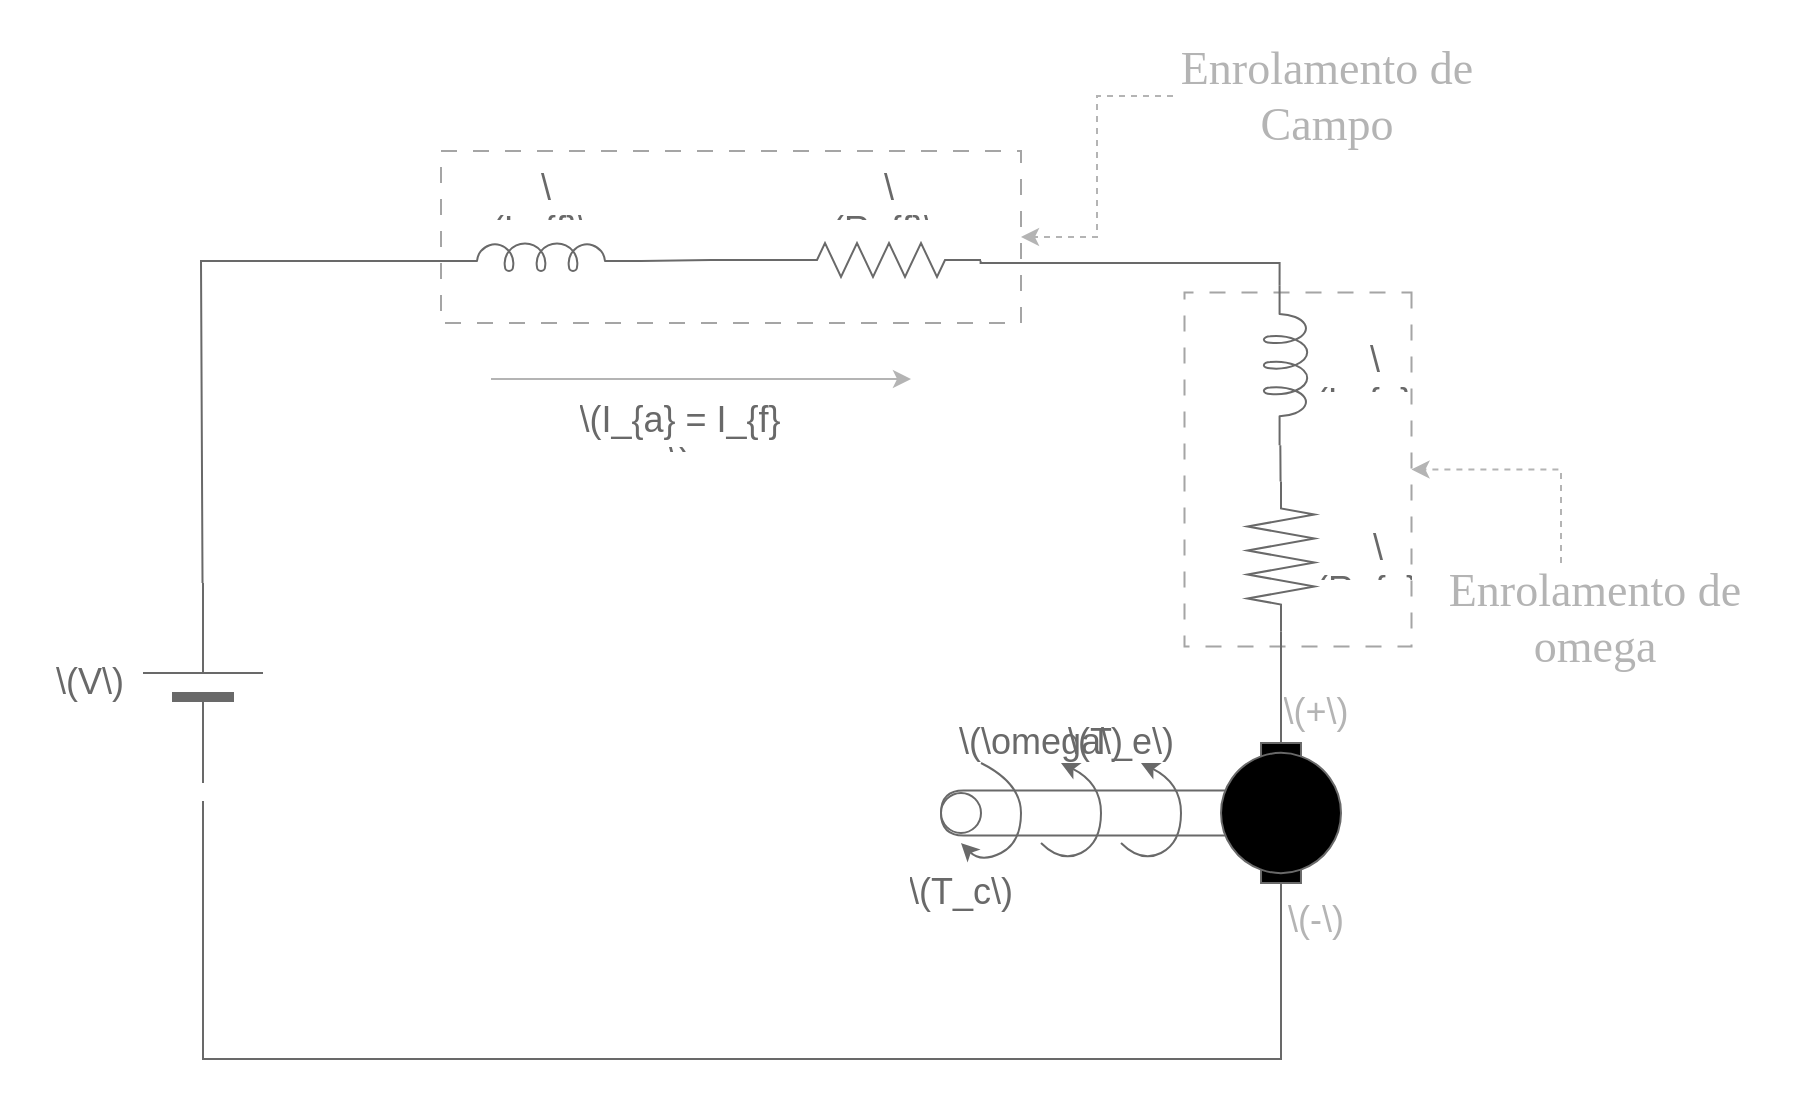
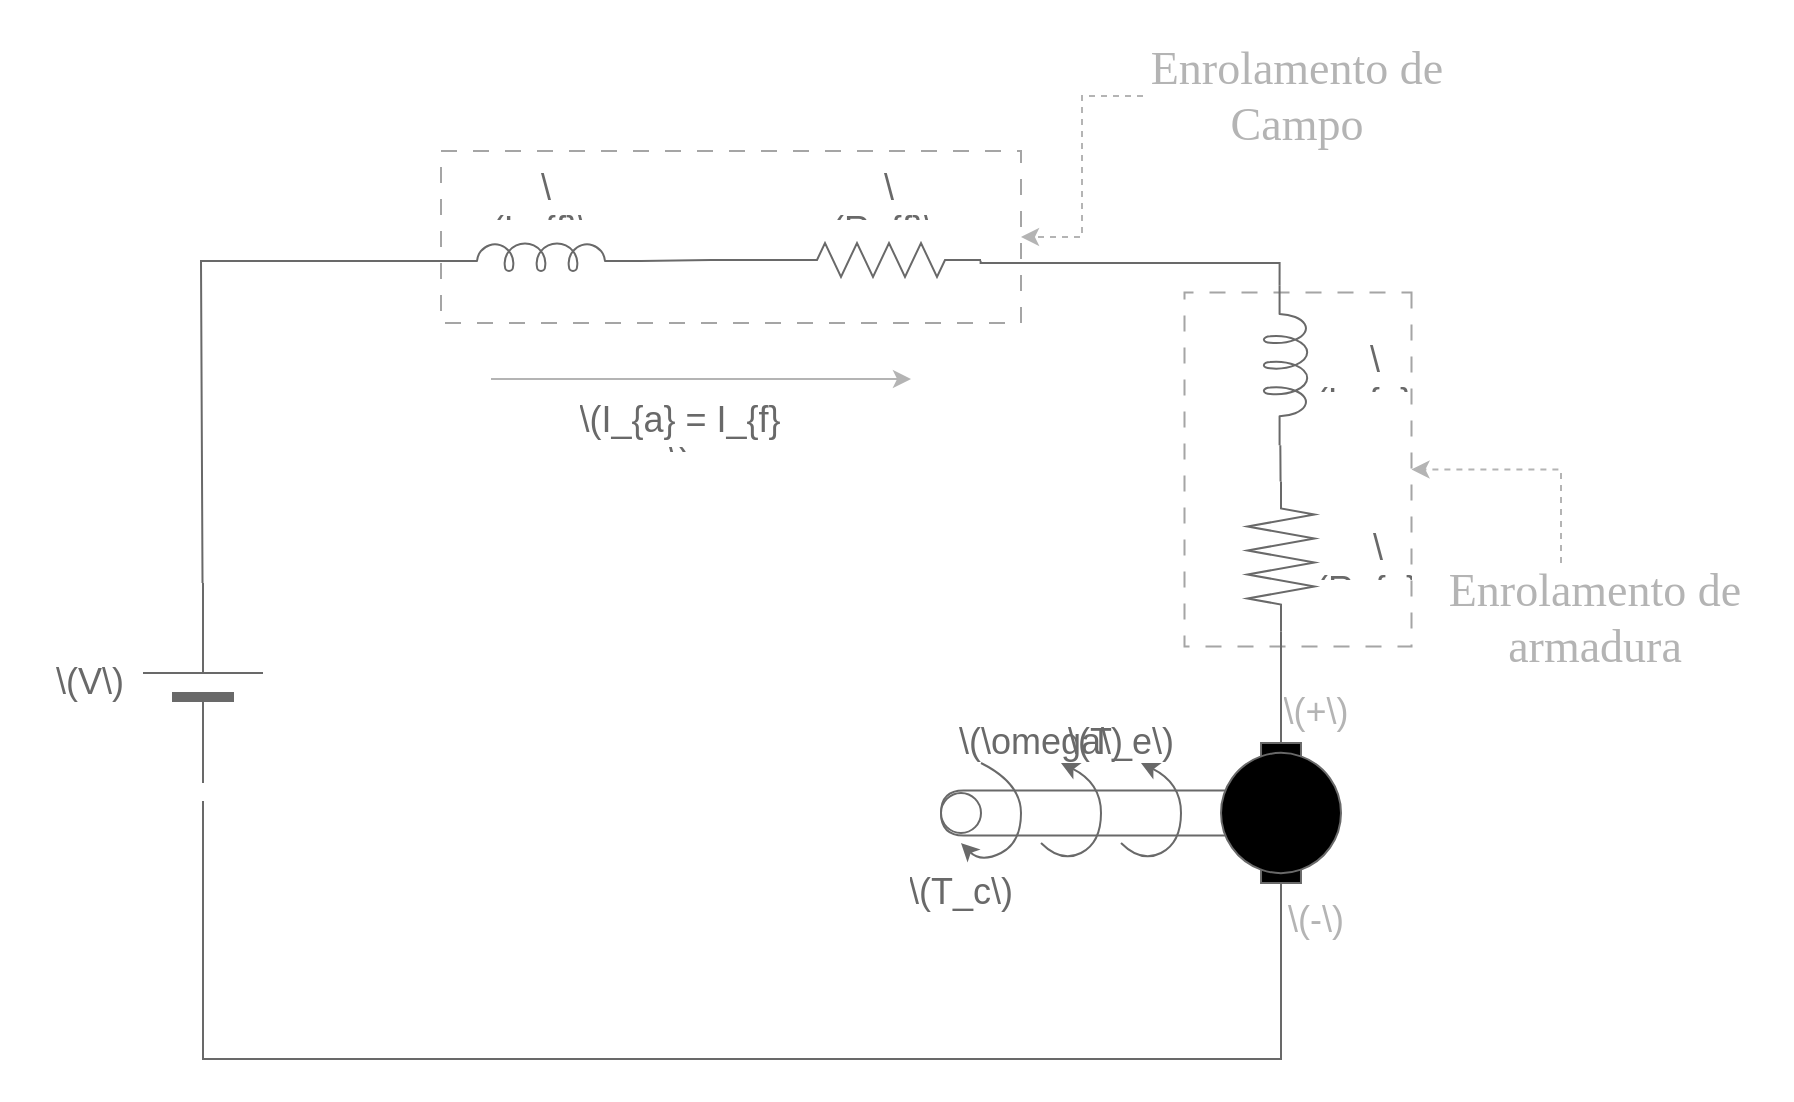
(1328, 96) -> (1298, 96)
(1596, 619) -> (1596, 619)
